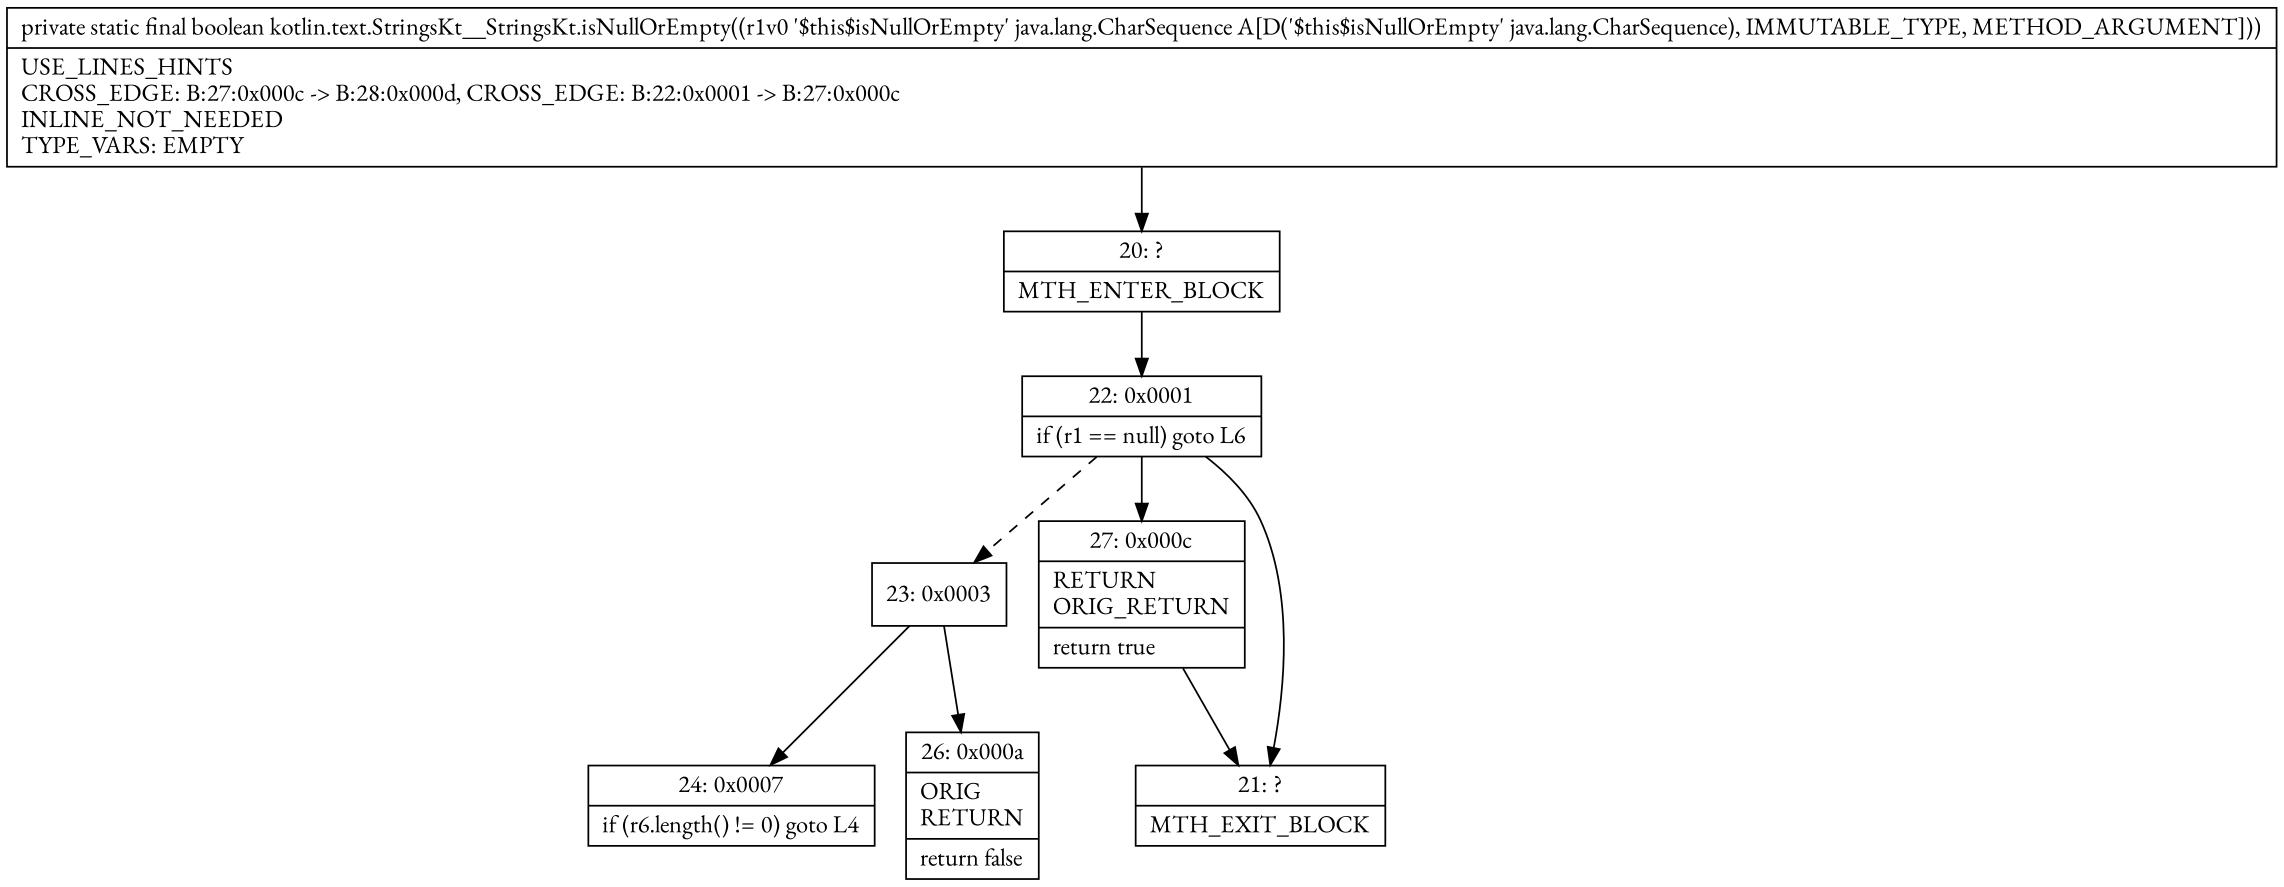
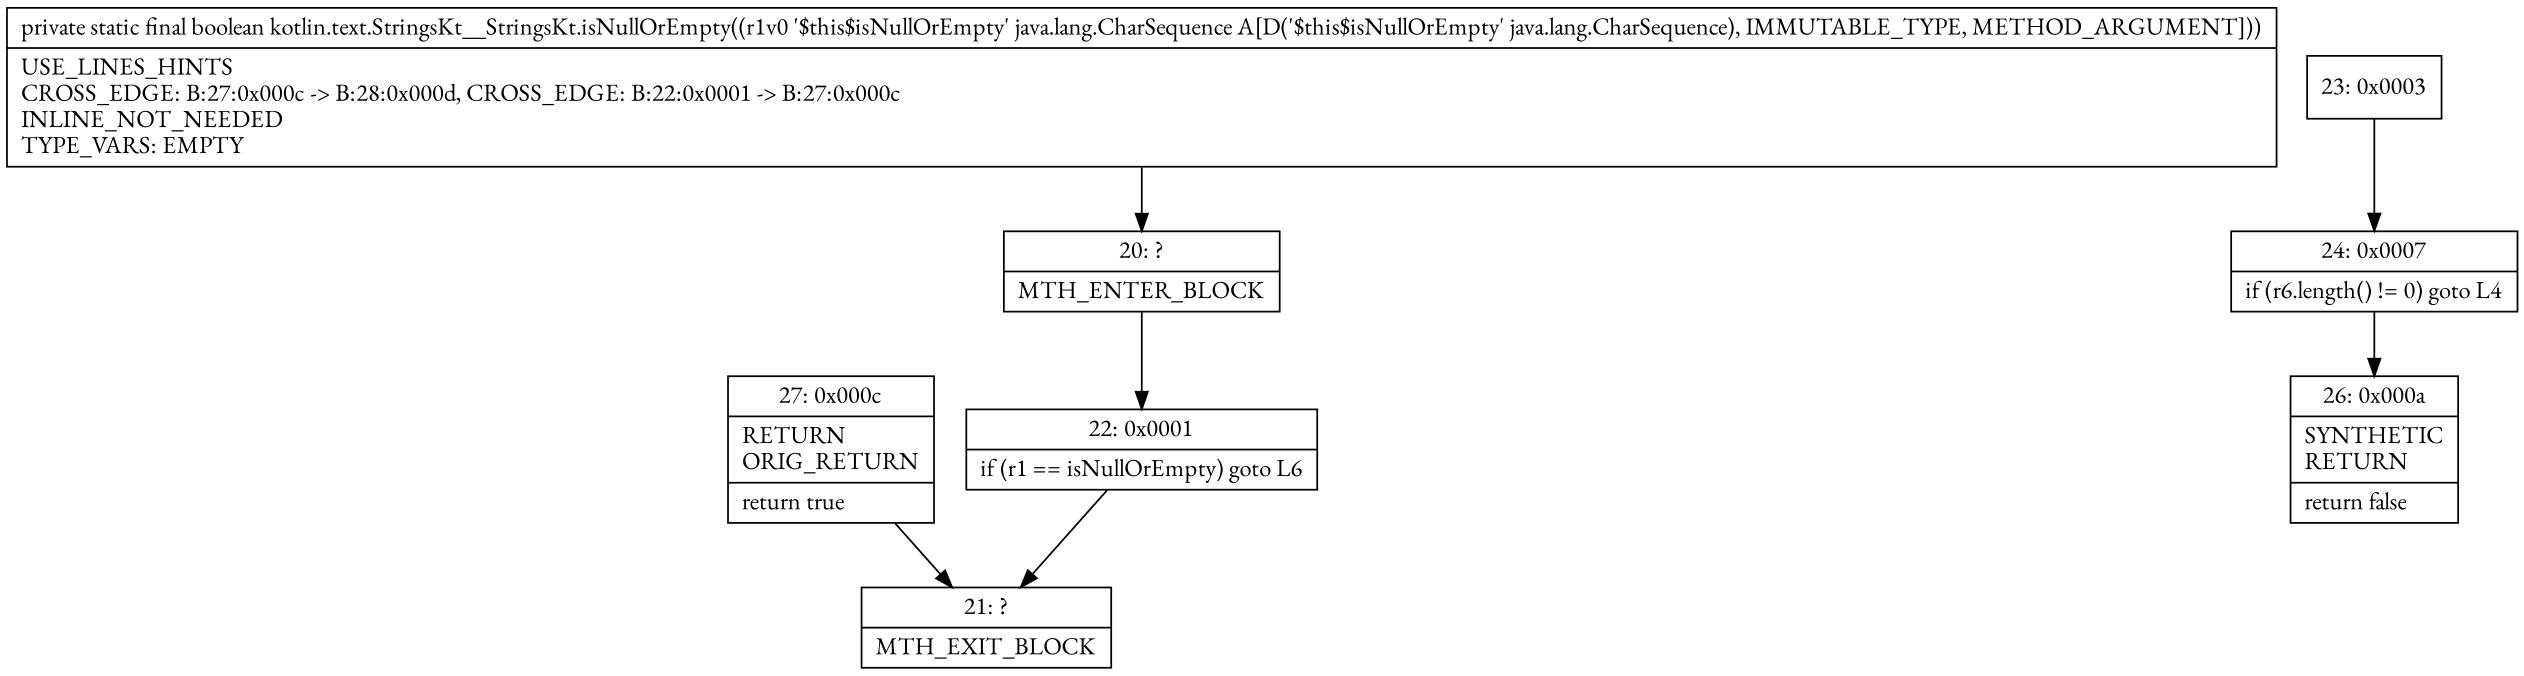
(1142, 436) -> (1142, 469)
(1142, 480) -> none
(1042, 504) -> none
(951, 670) -> (2374, 335)
(951, 792) -> (2374, 436)
